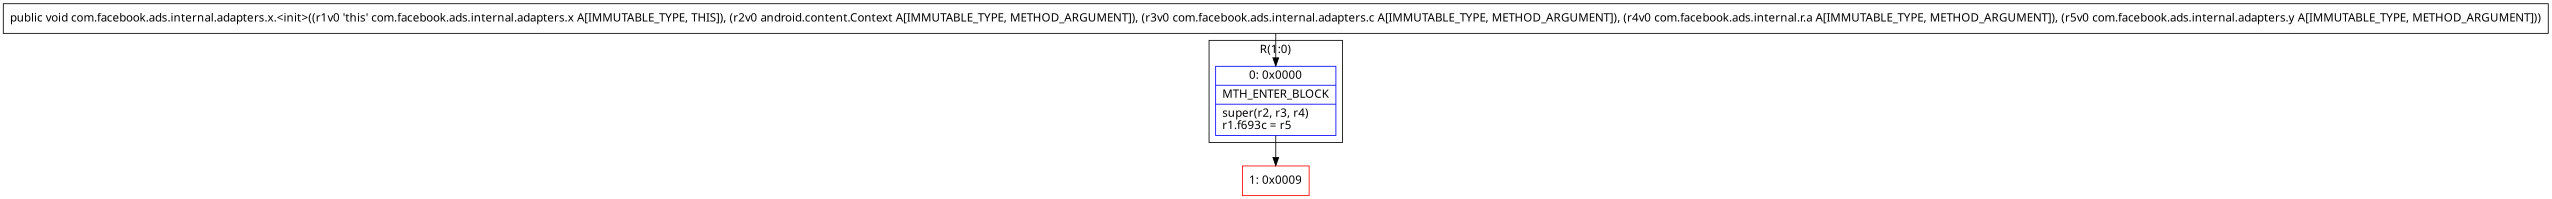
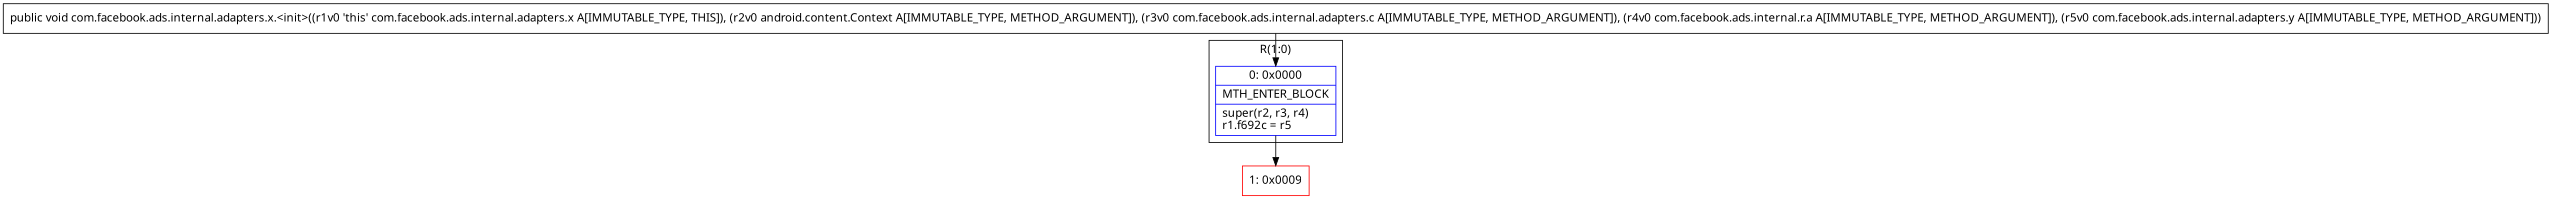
(1257, 126) -> (1257, 126)
